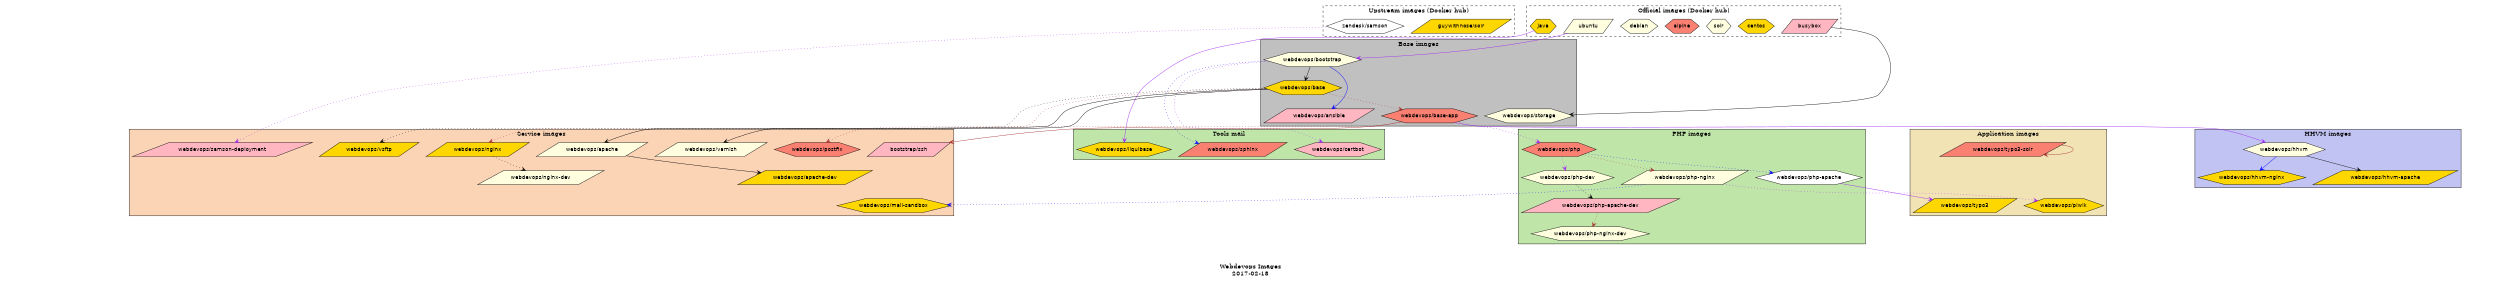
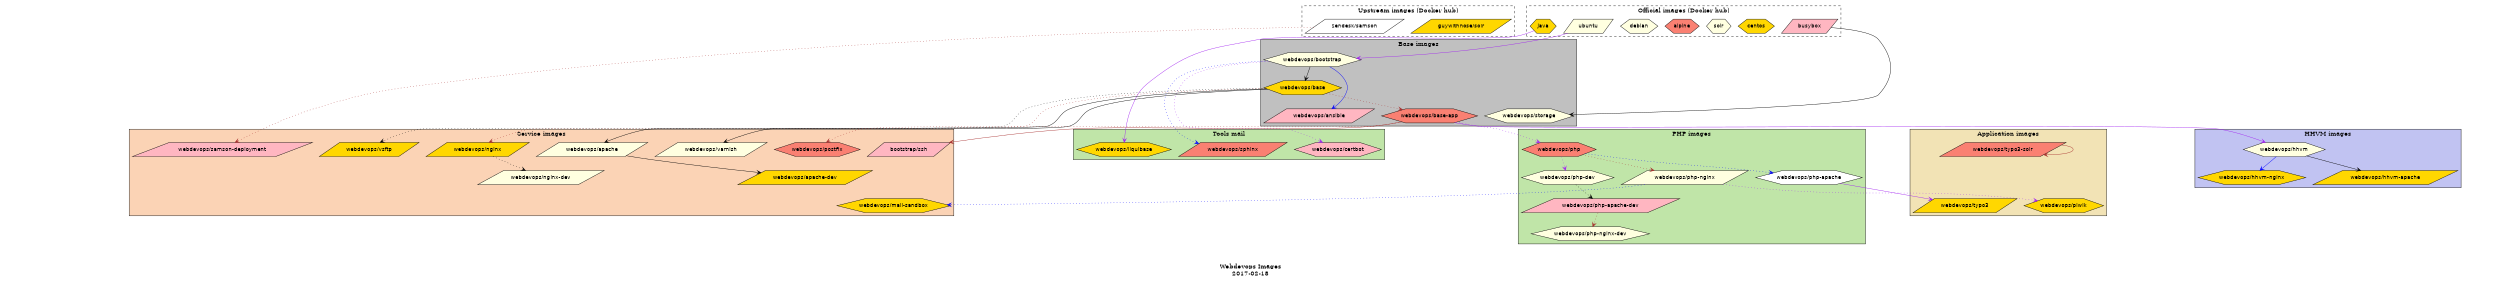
(1365, 26) -> (1355, 26)
(778, 51) -> (771, 51)
